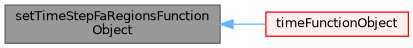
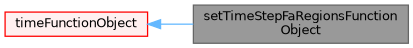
(249, 24) -> (177, 24)
